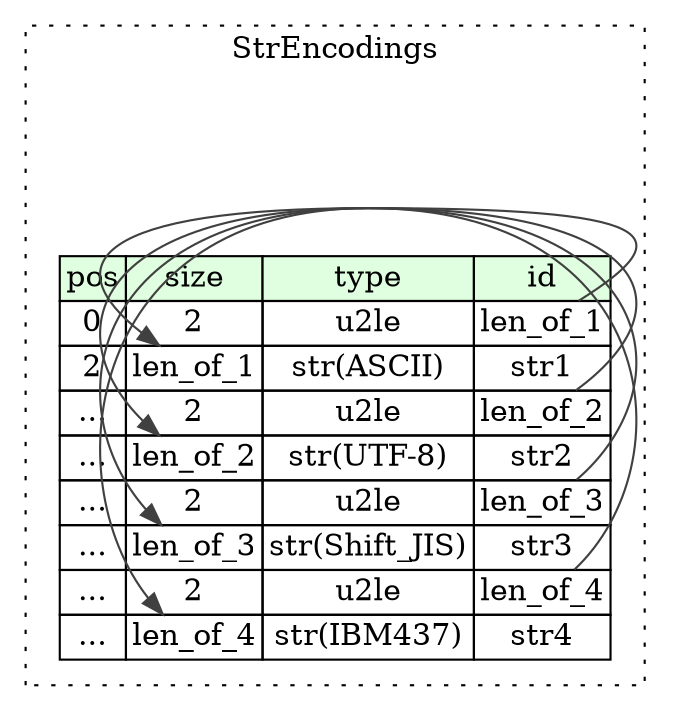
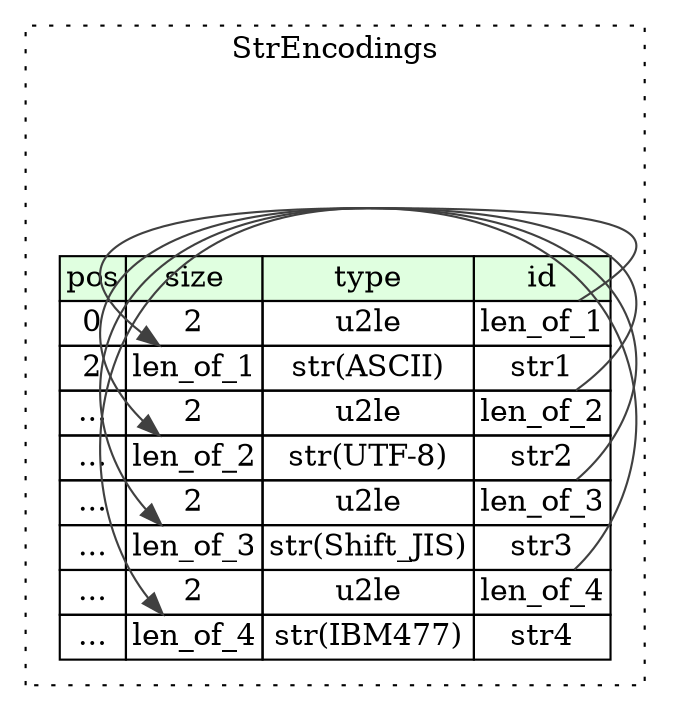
(368, 636) -> (368, 636)
